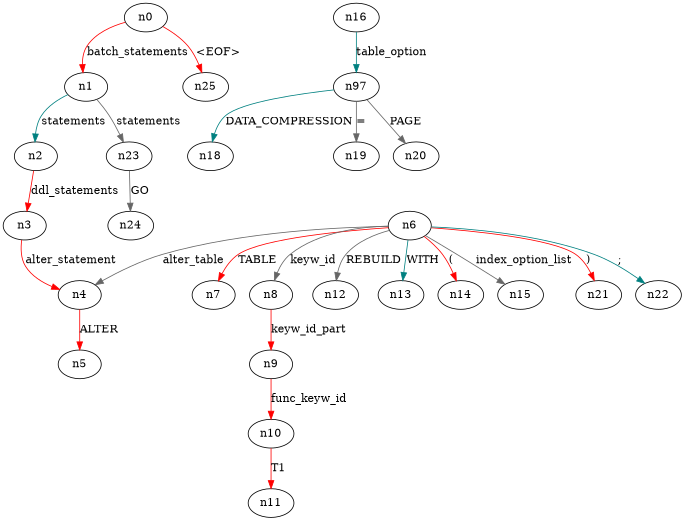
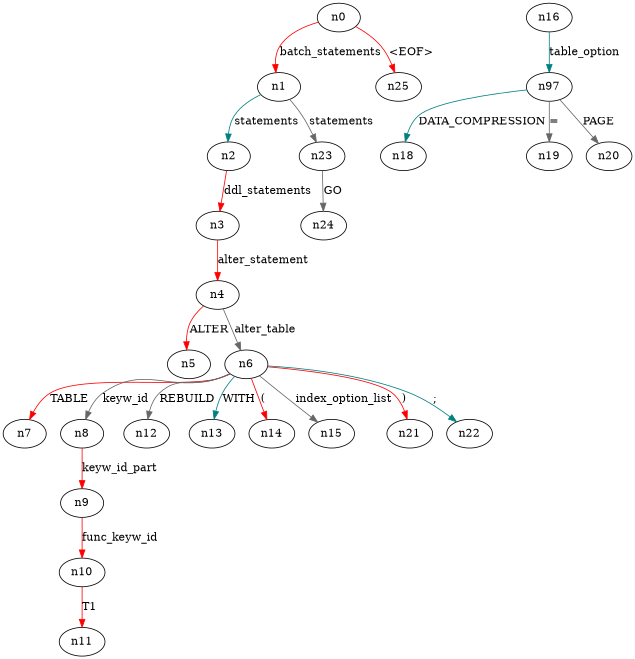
(242, 238) -> (230, 326)
